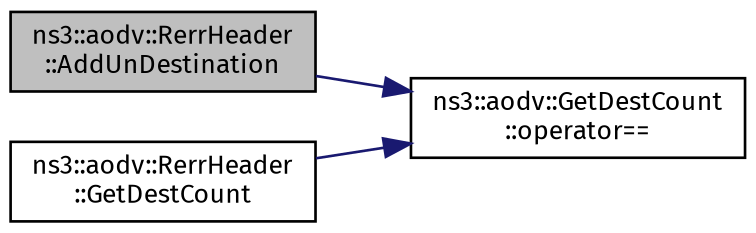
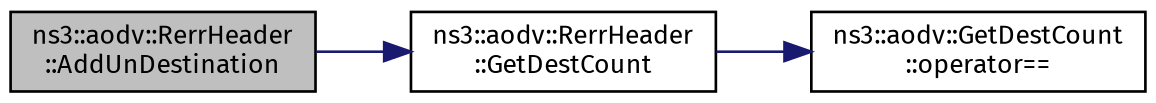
(350, 82) -> (350, 52)
